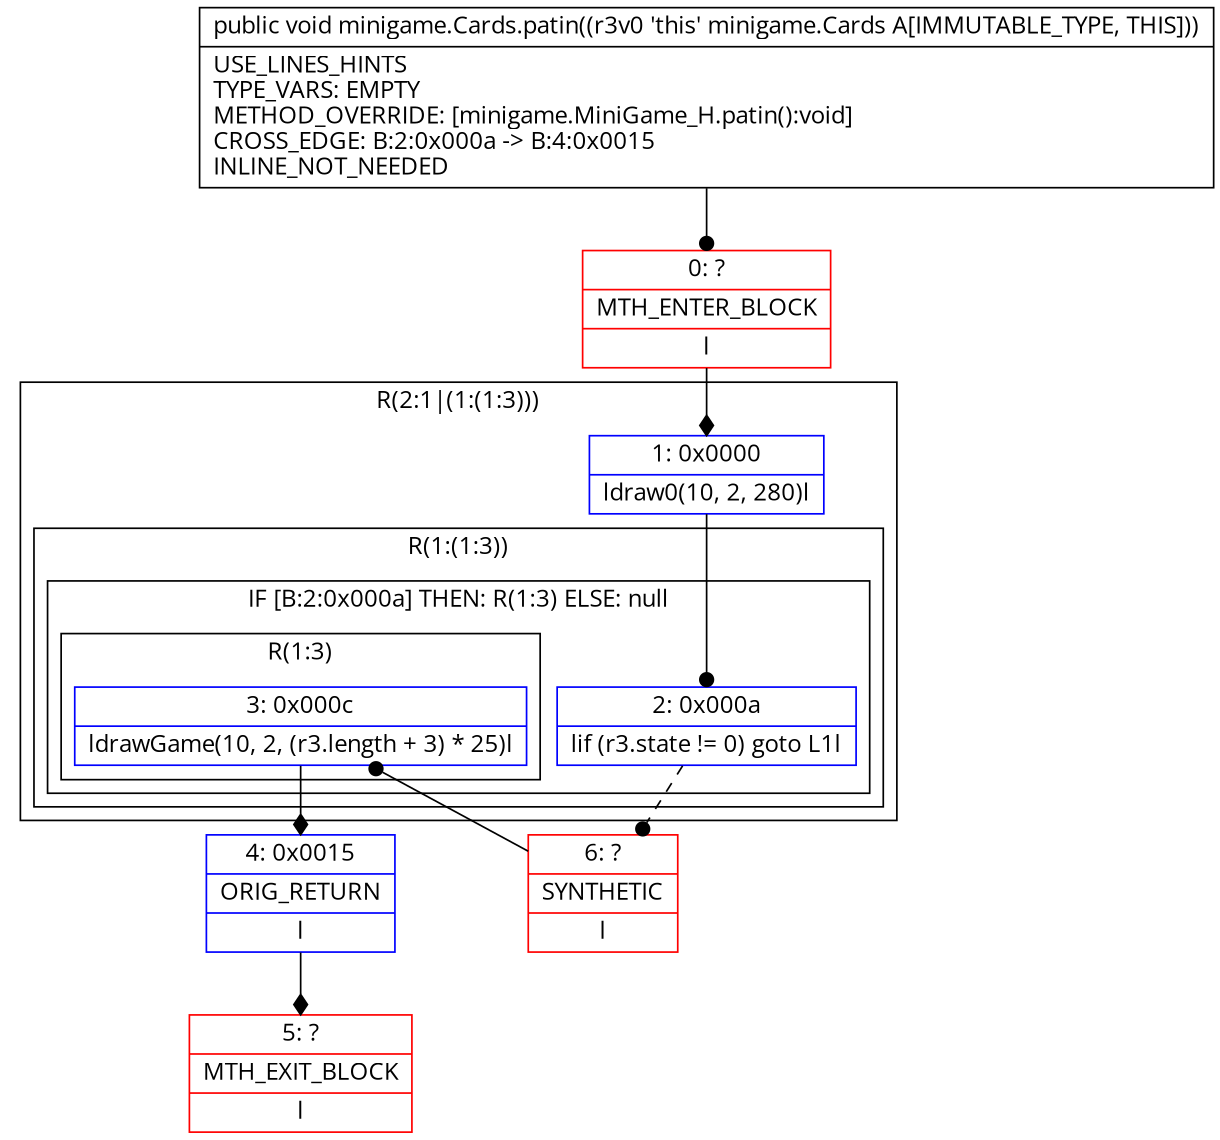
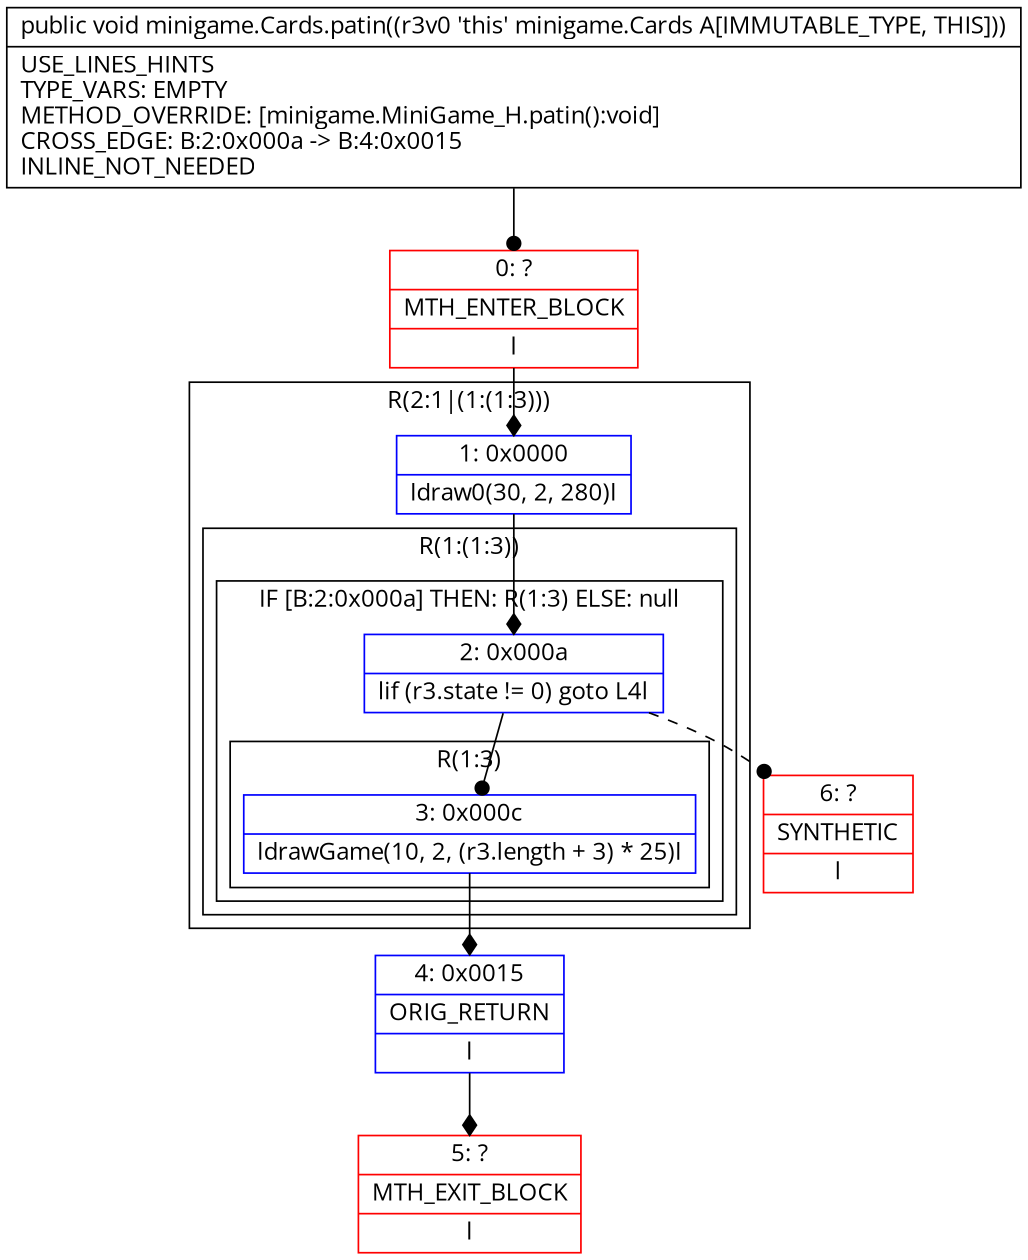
(707, 493) -> (514, 493)
(707, 593) -> (514, 564)
(707, 745) -> (514, 692)
(492, 831) -> (492, 752)
